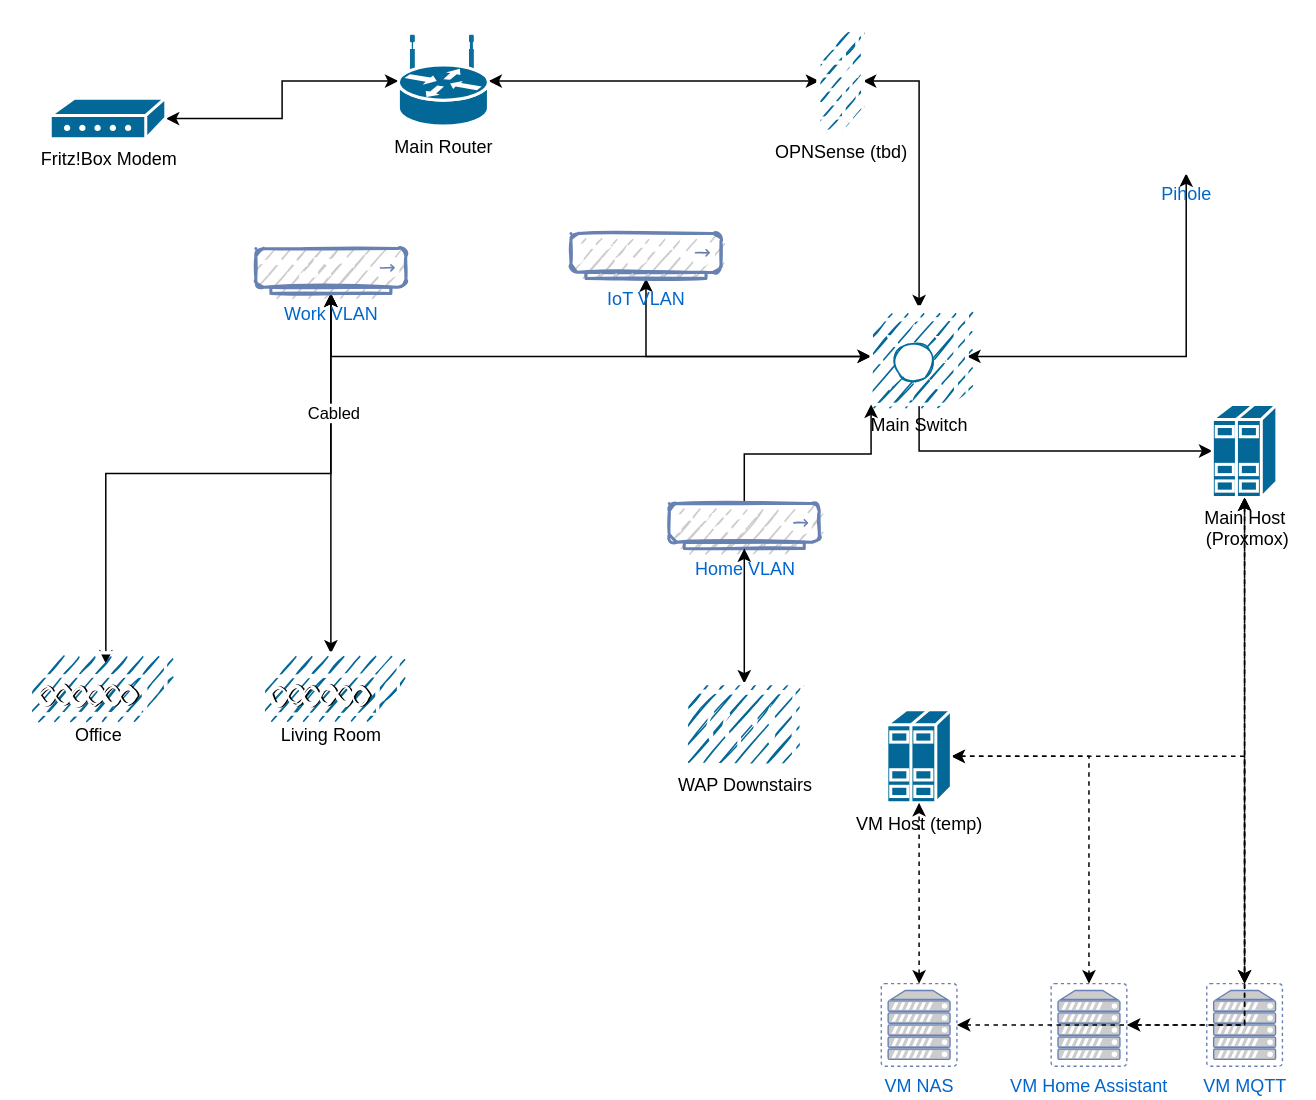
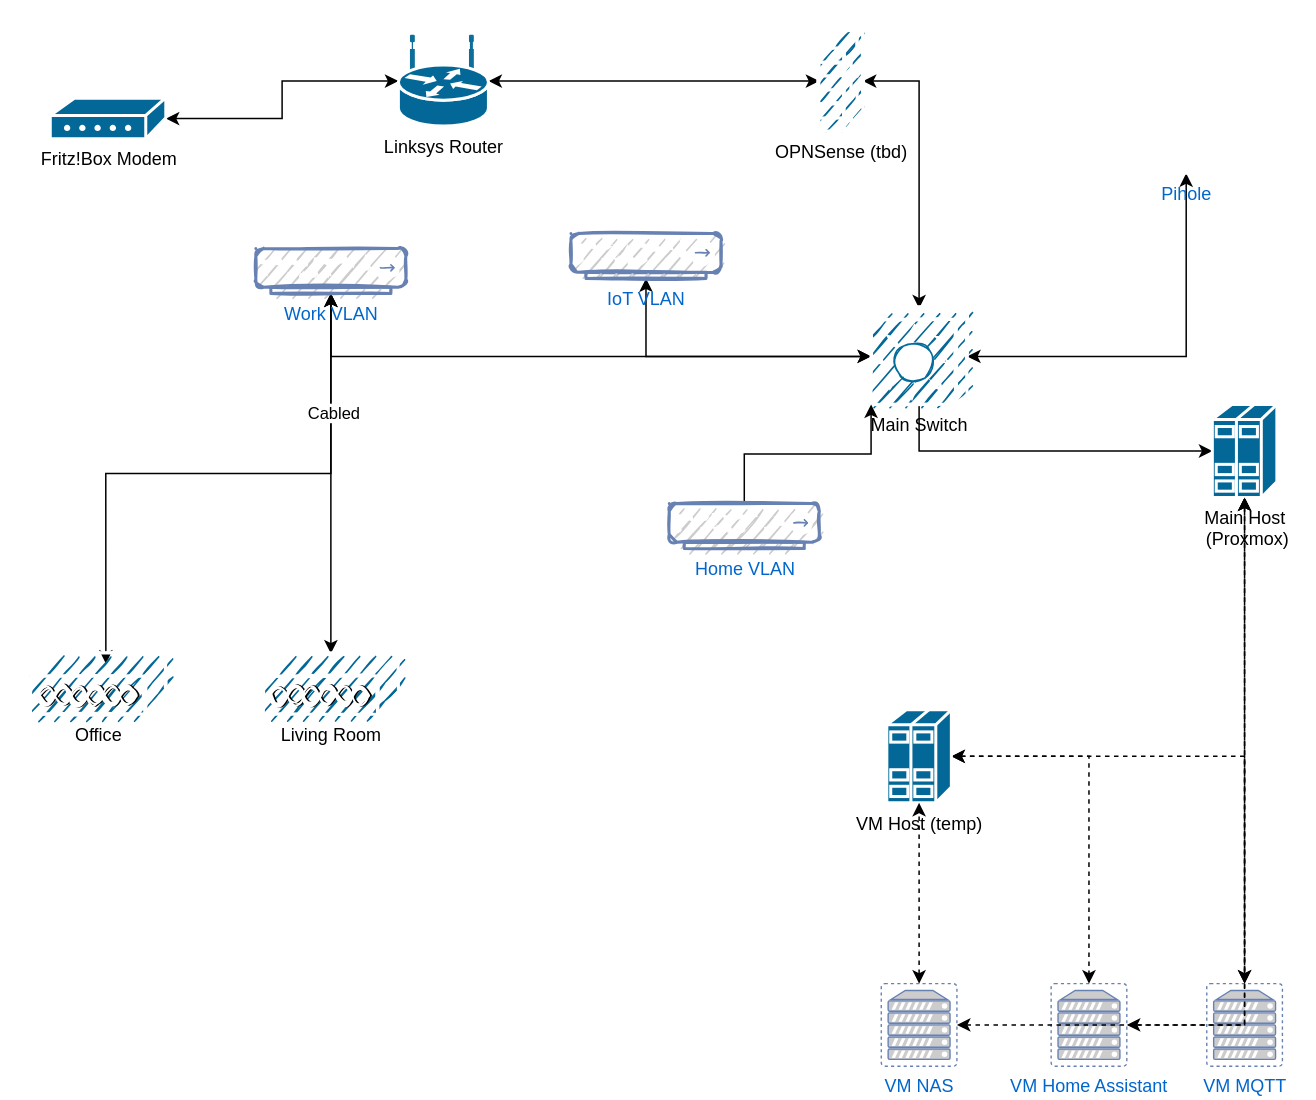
(444, 148) -> (444, 148)
(744, 616) -> none
(744, 724) -> none
